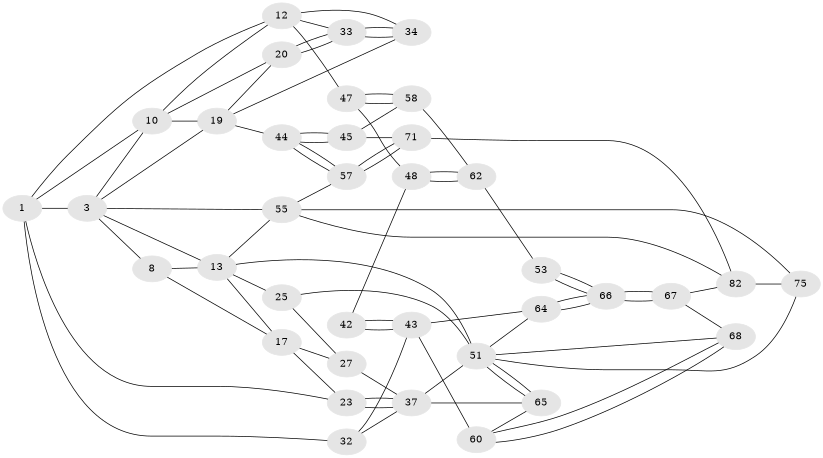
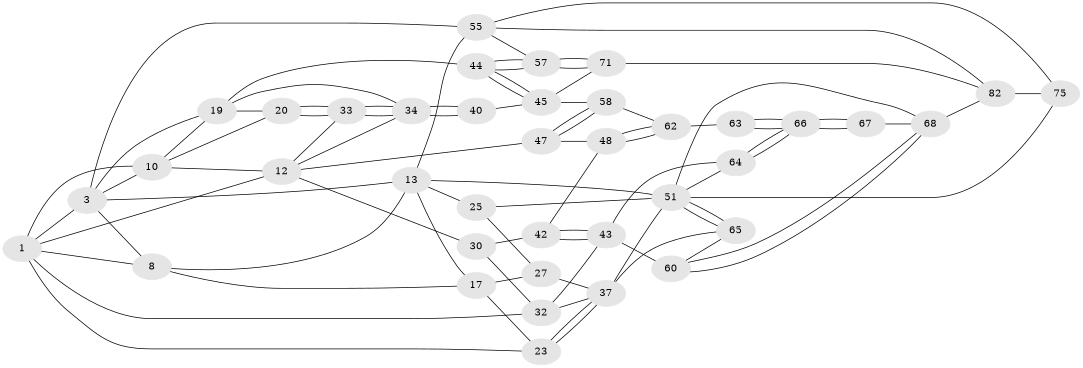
none -> (476, 111)
none -> (476, 247)
none -> (87, 258)
(541, 270) -> (736, 124)
(704, 290) -> (963, 109)
